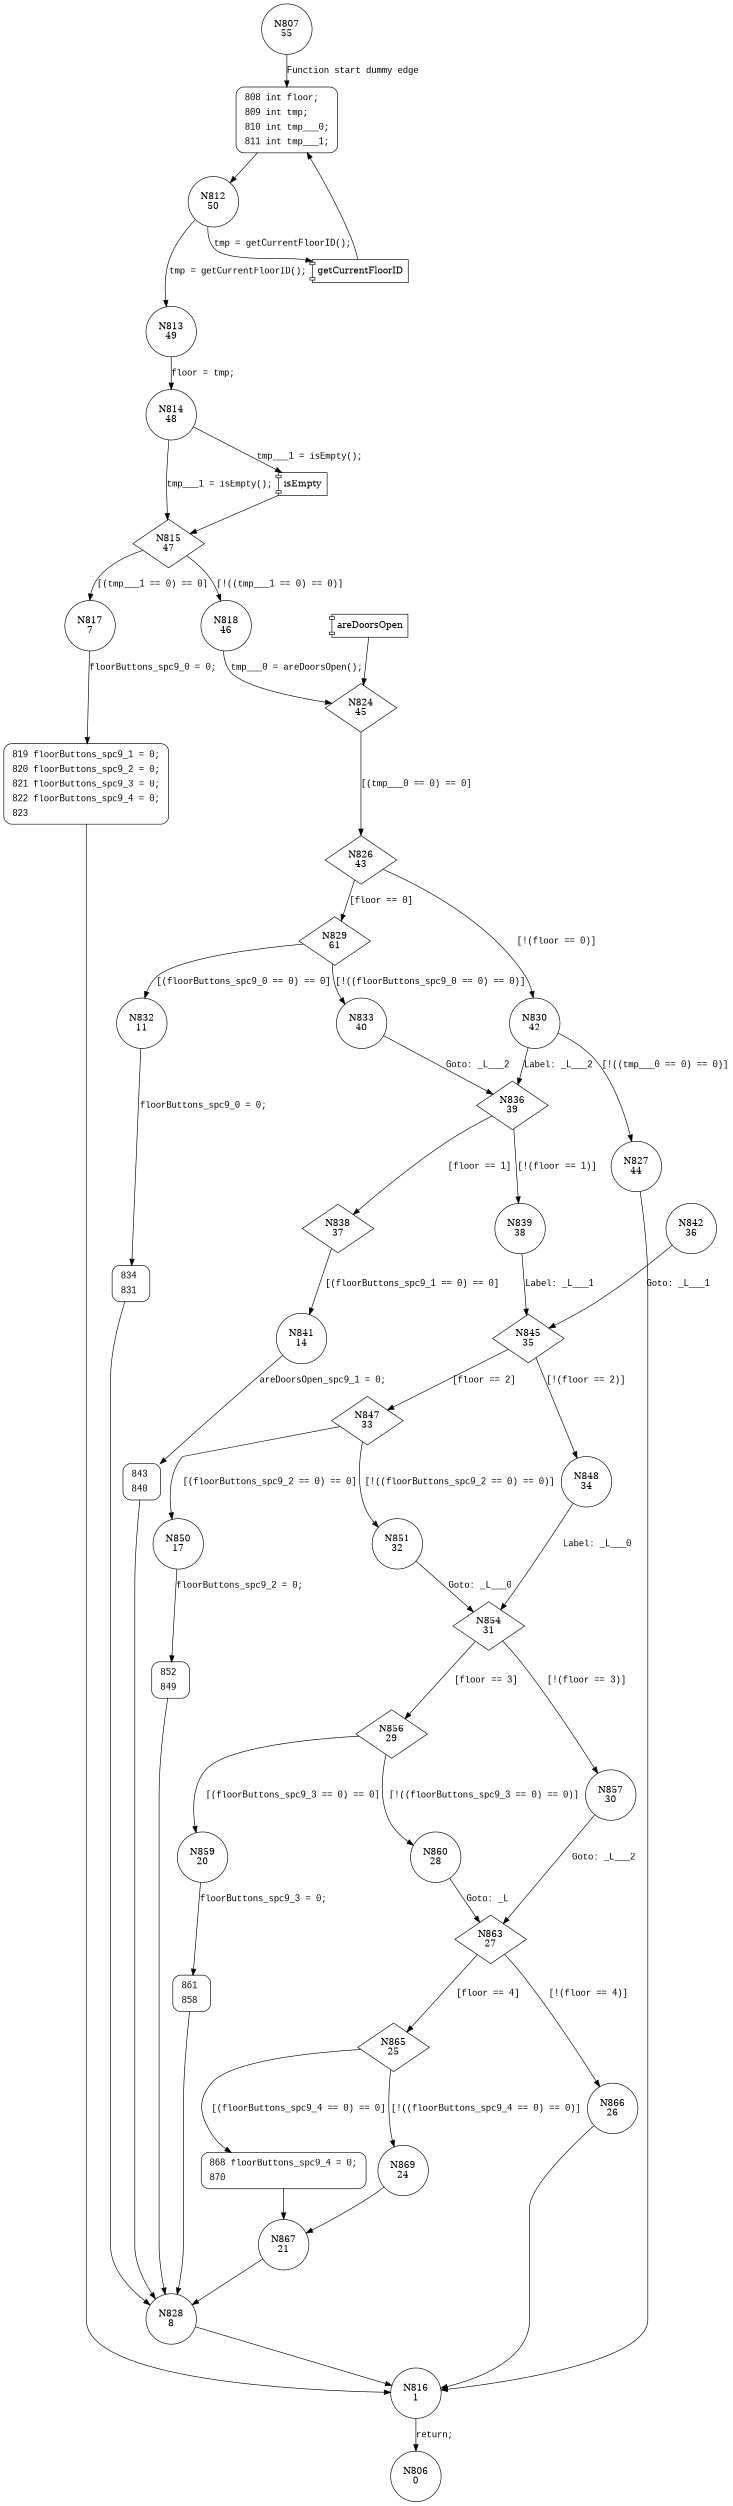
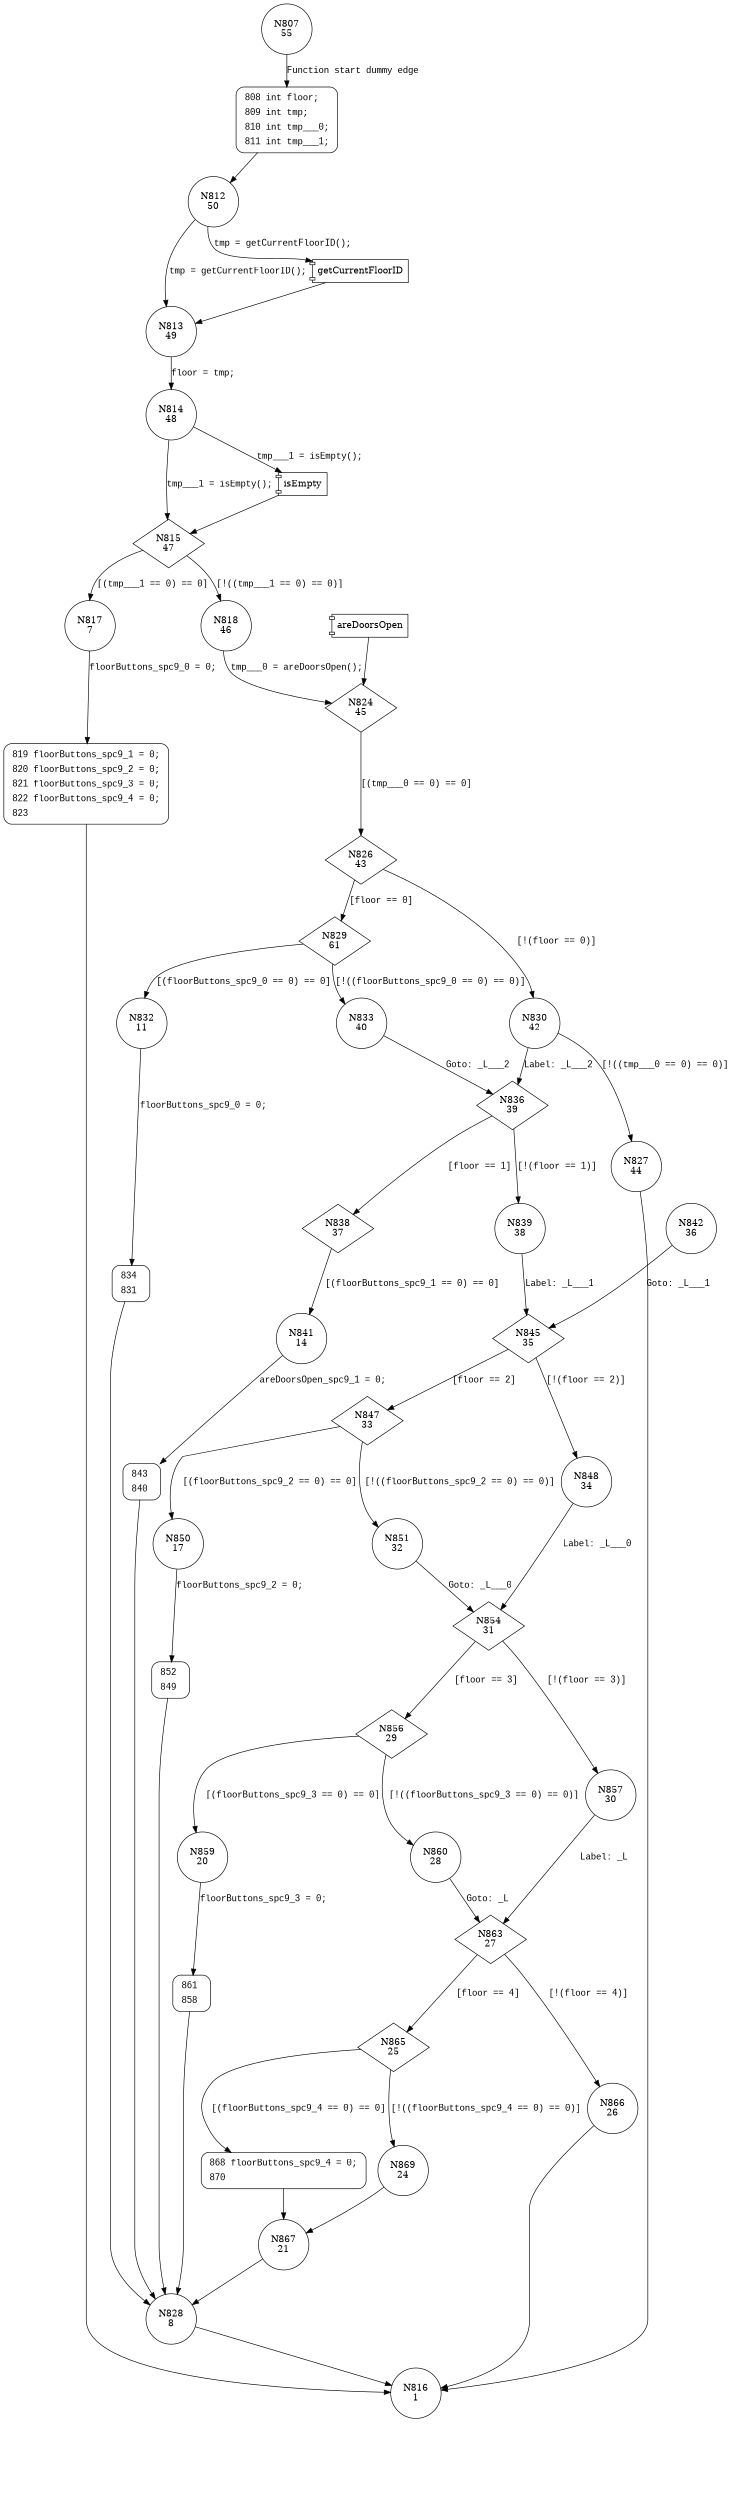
(337, 207) -> (264, 302)
(604, 1857) -> (604, 1857)
(416, 2476) -> none
